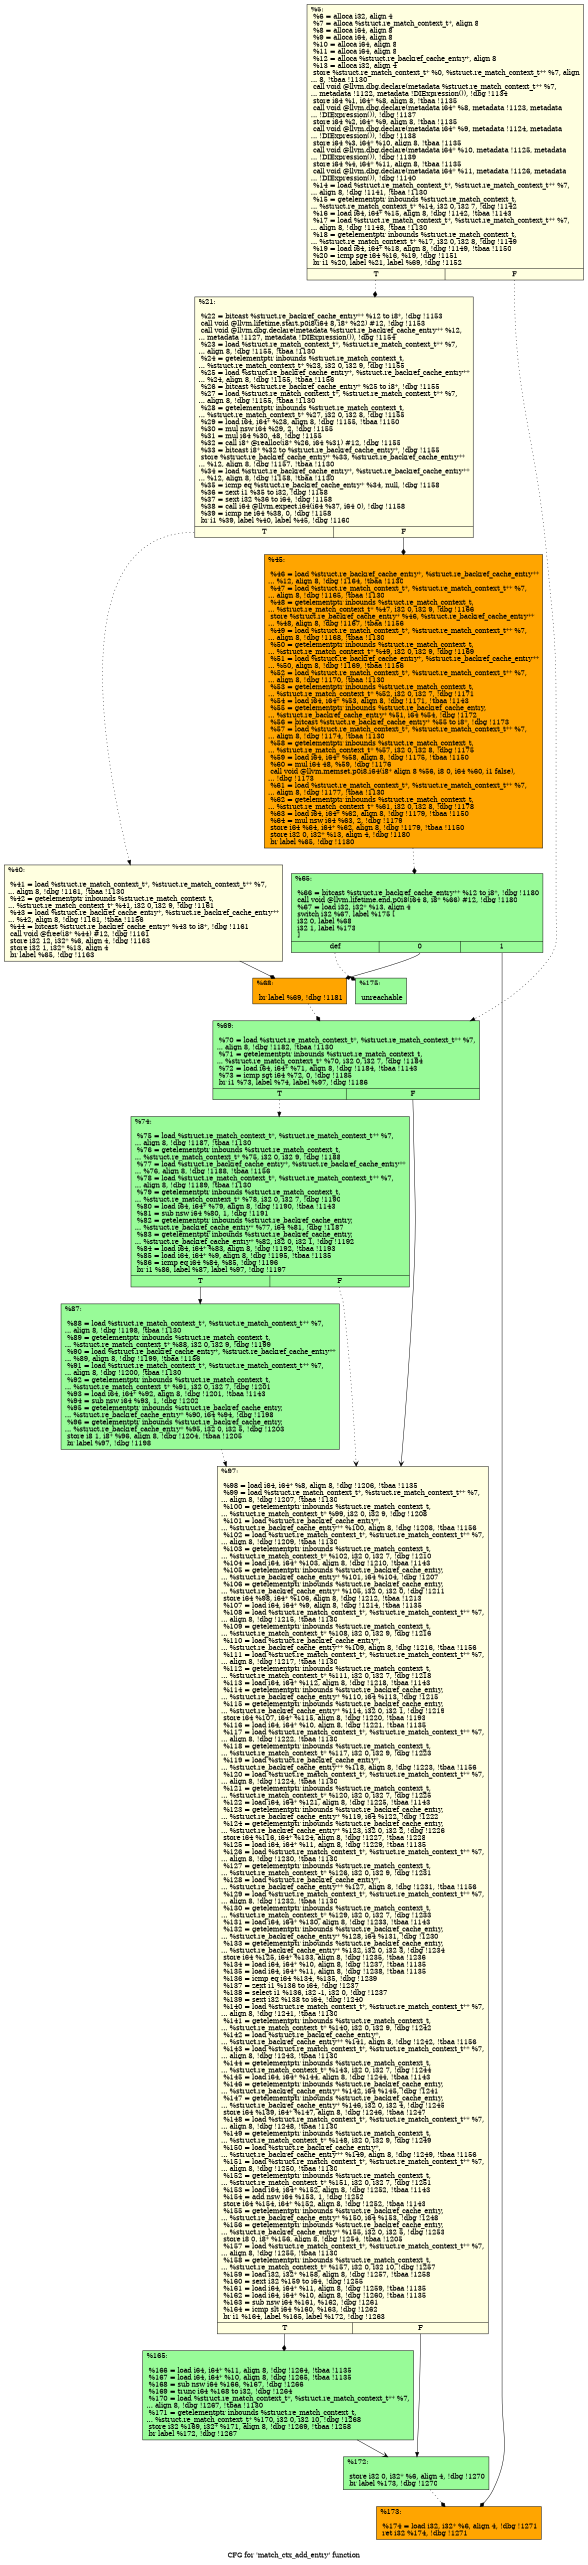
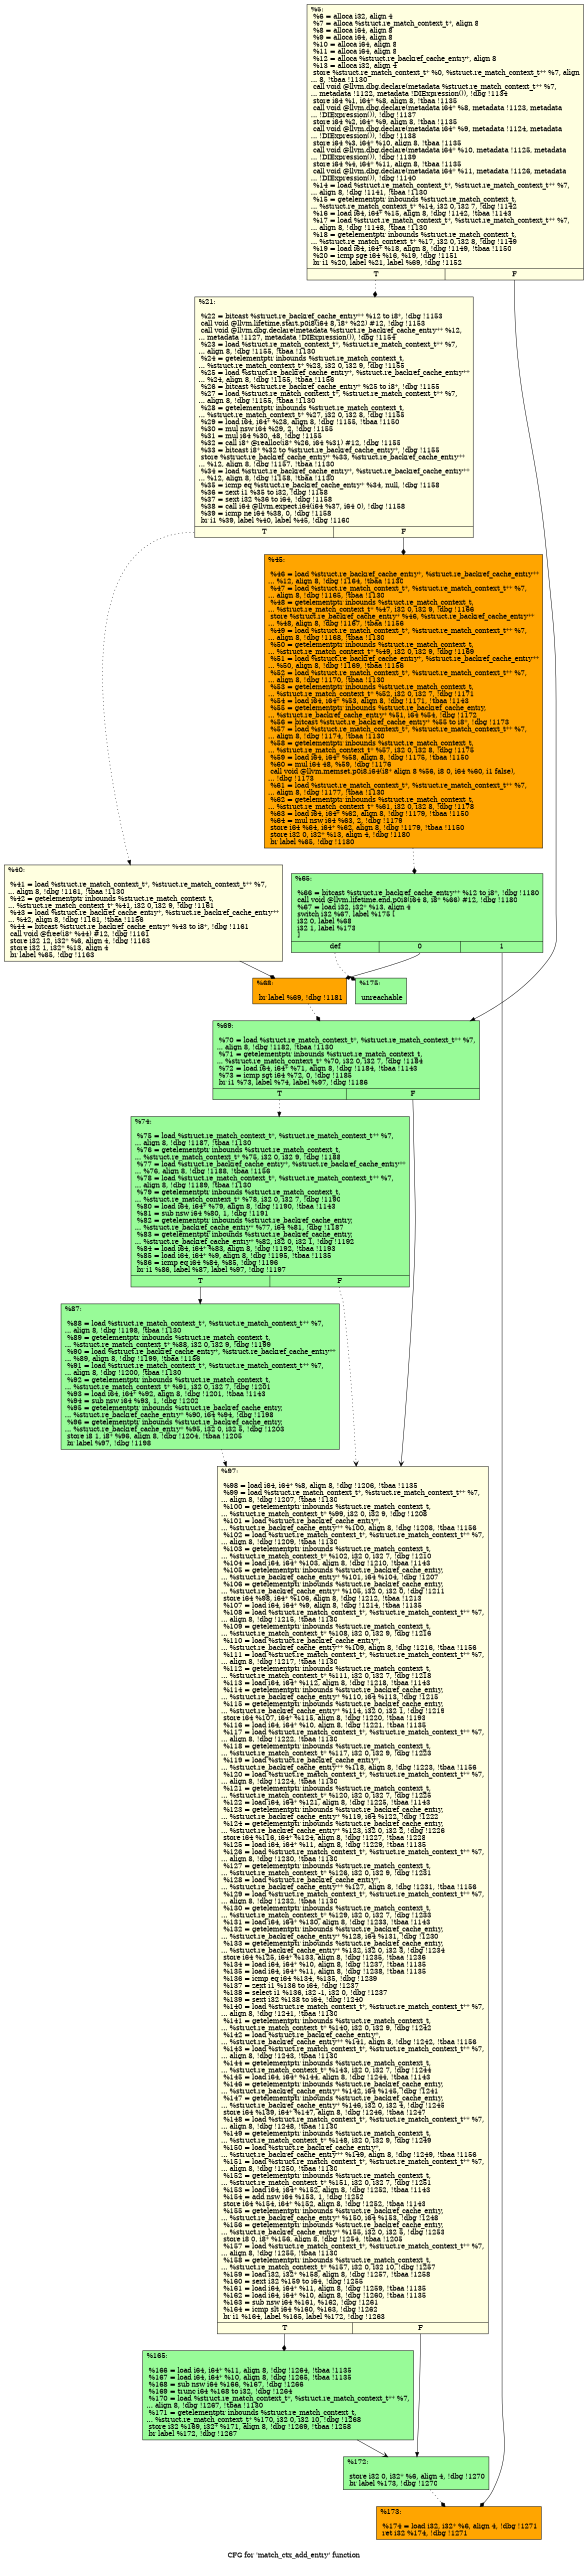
(556, 667) -> (556, 667)
